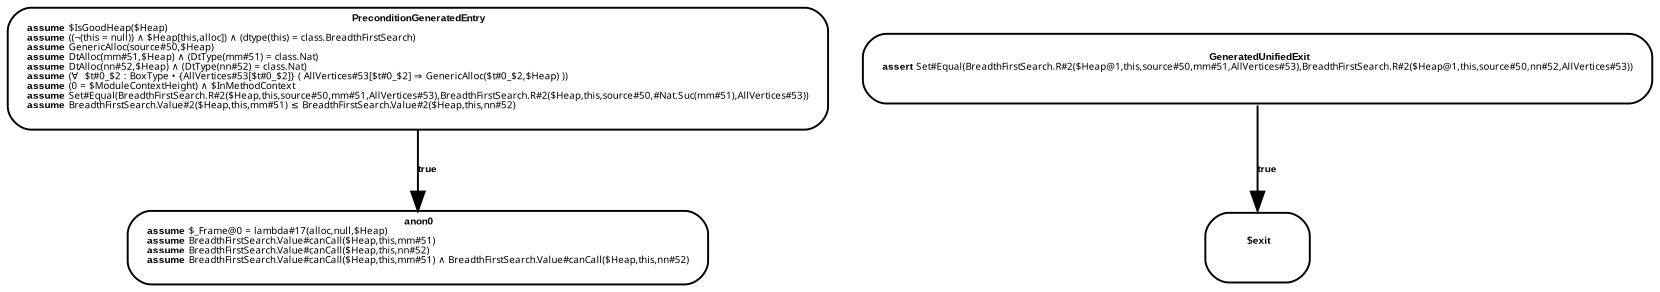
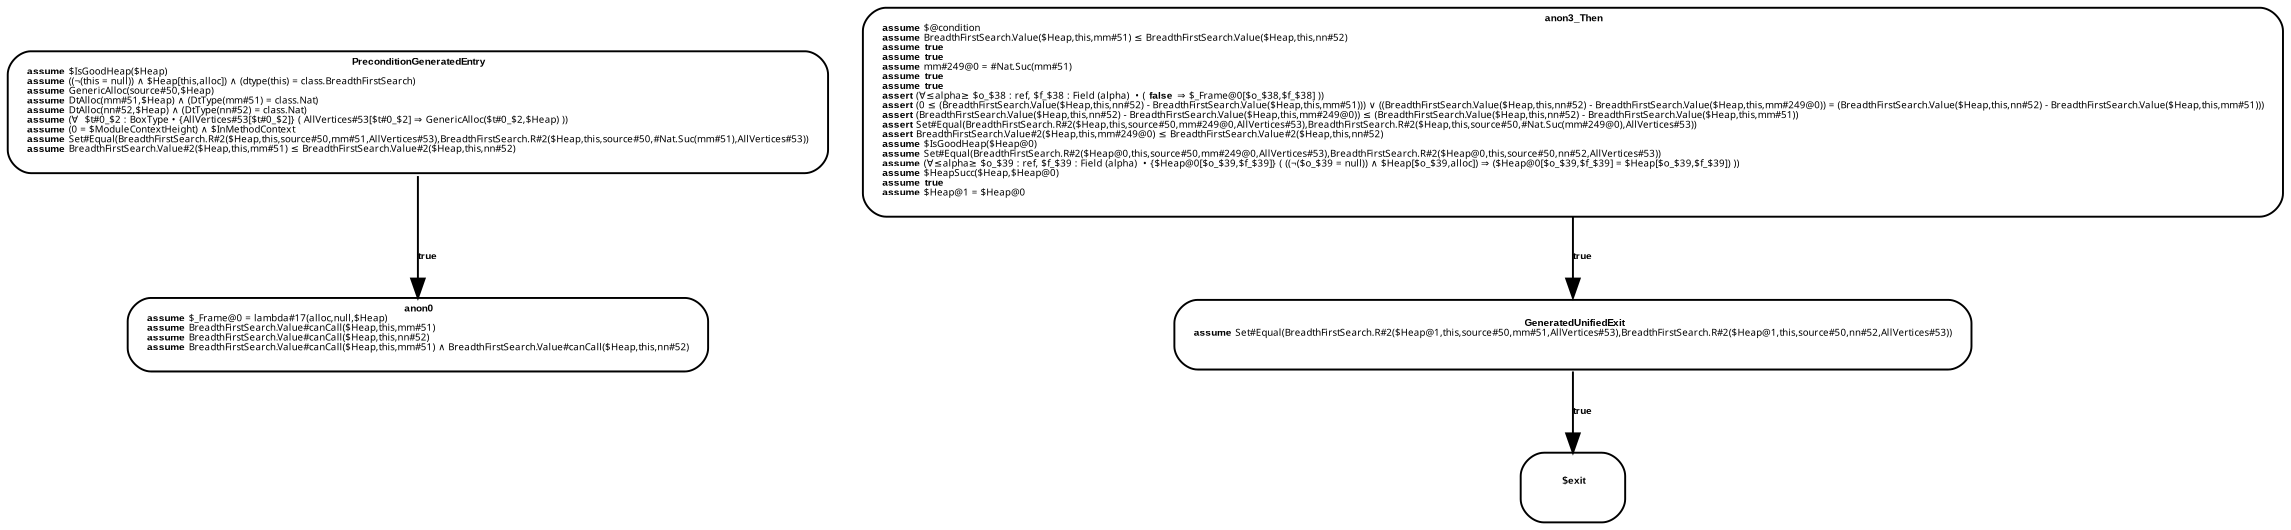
(898, 67) -> (1213, 333)
none -> (1573, 112)
